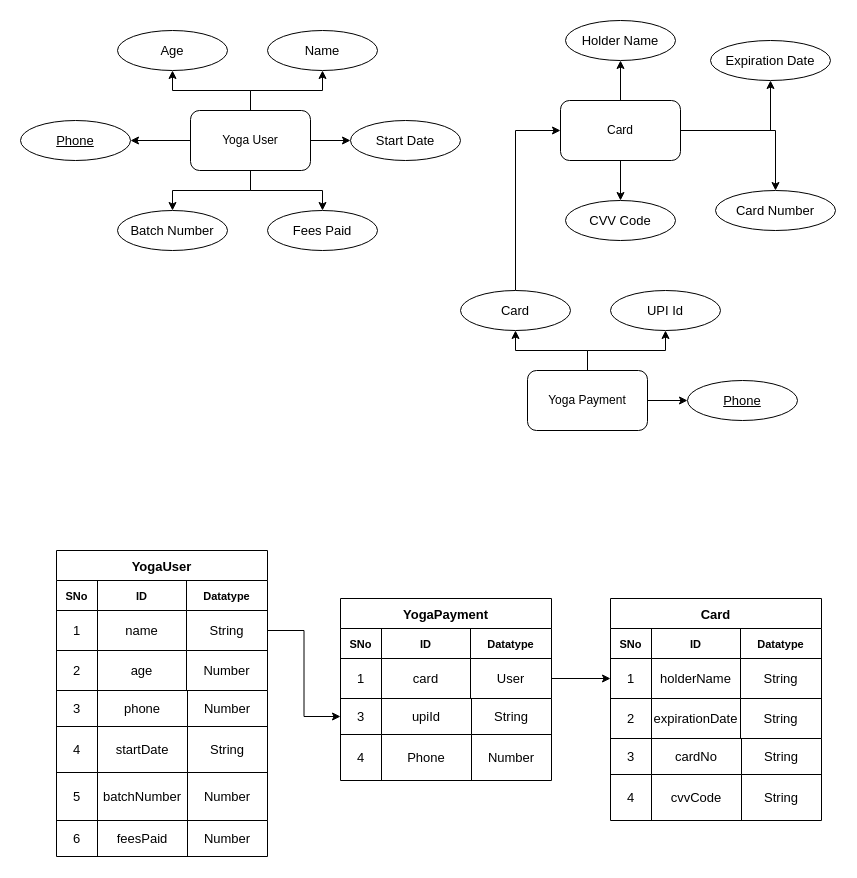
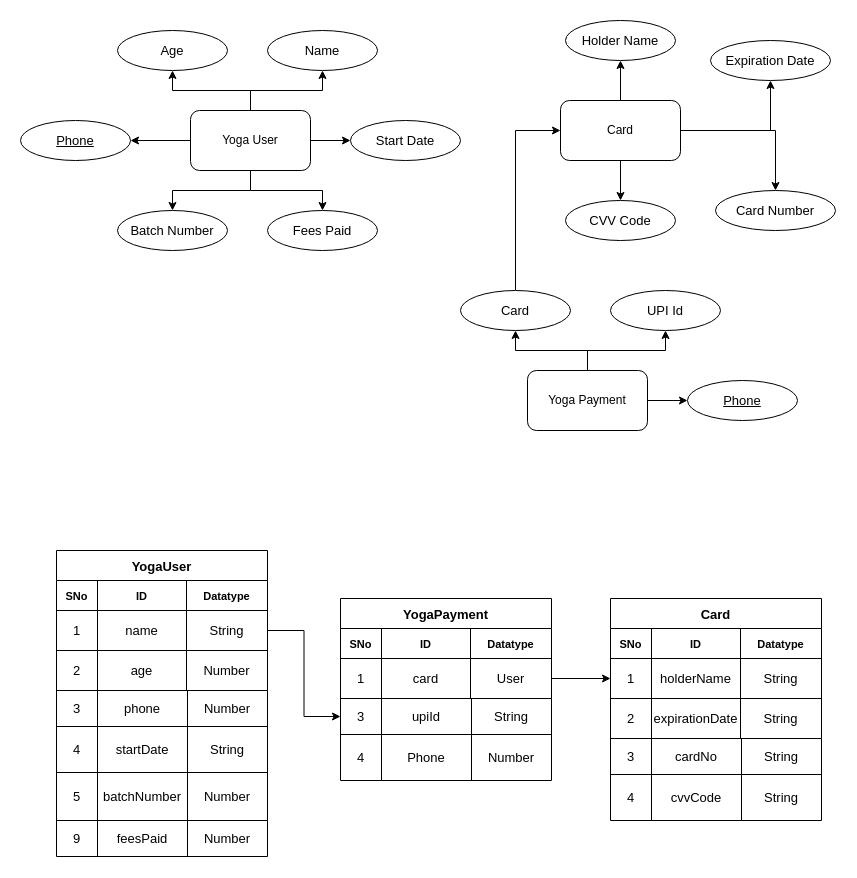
(77, 839) -> (77, 839)
